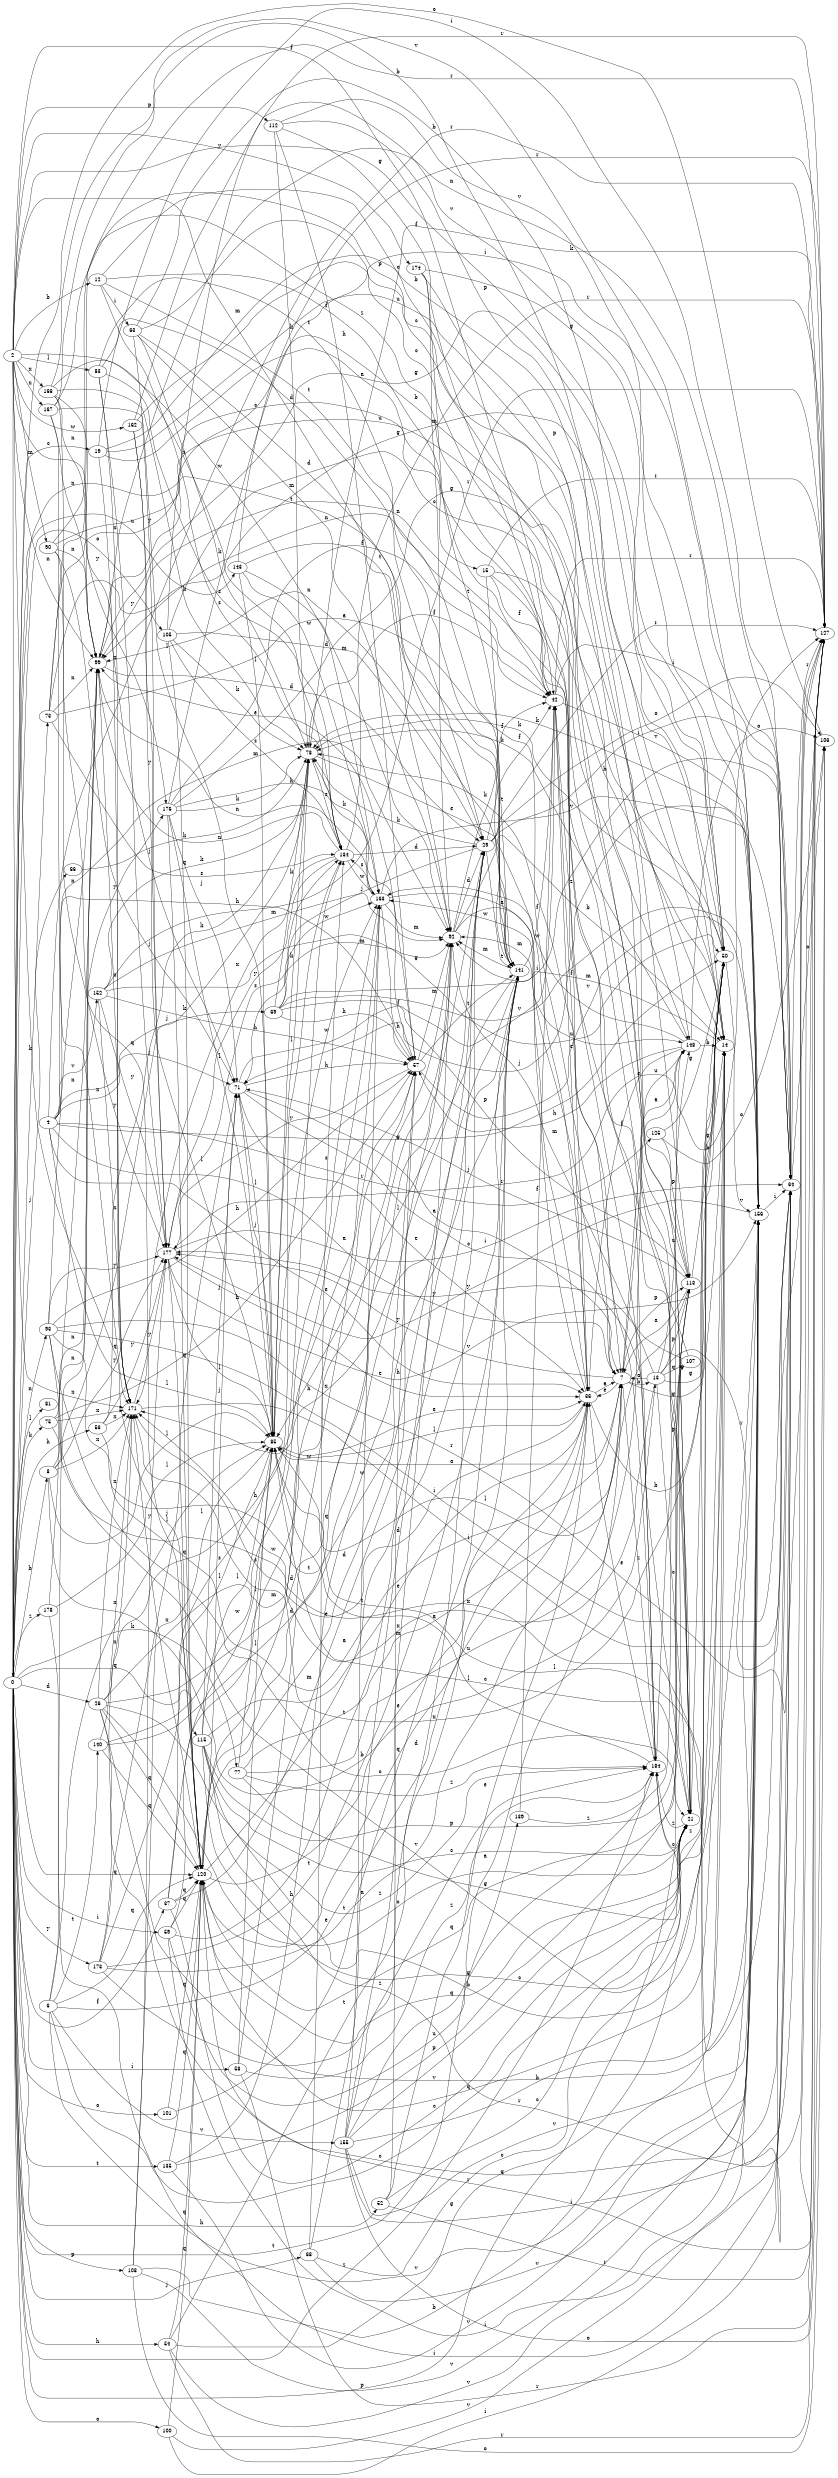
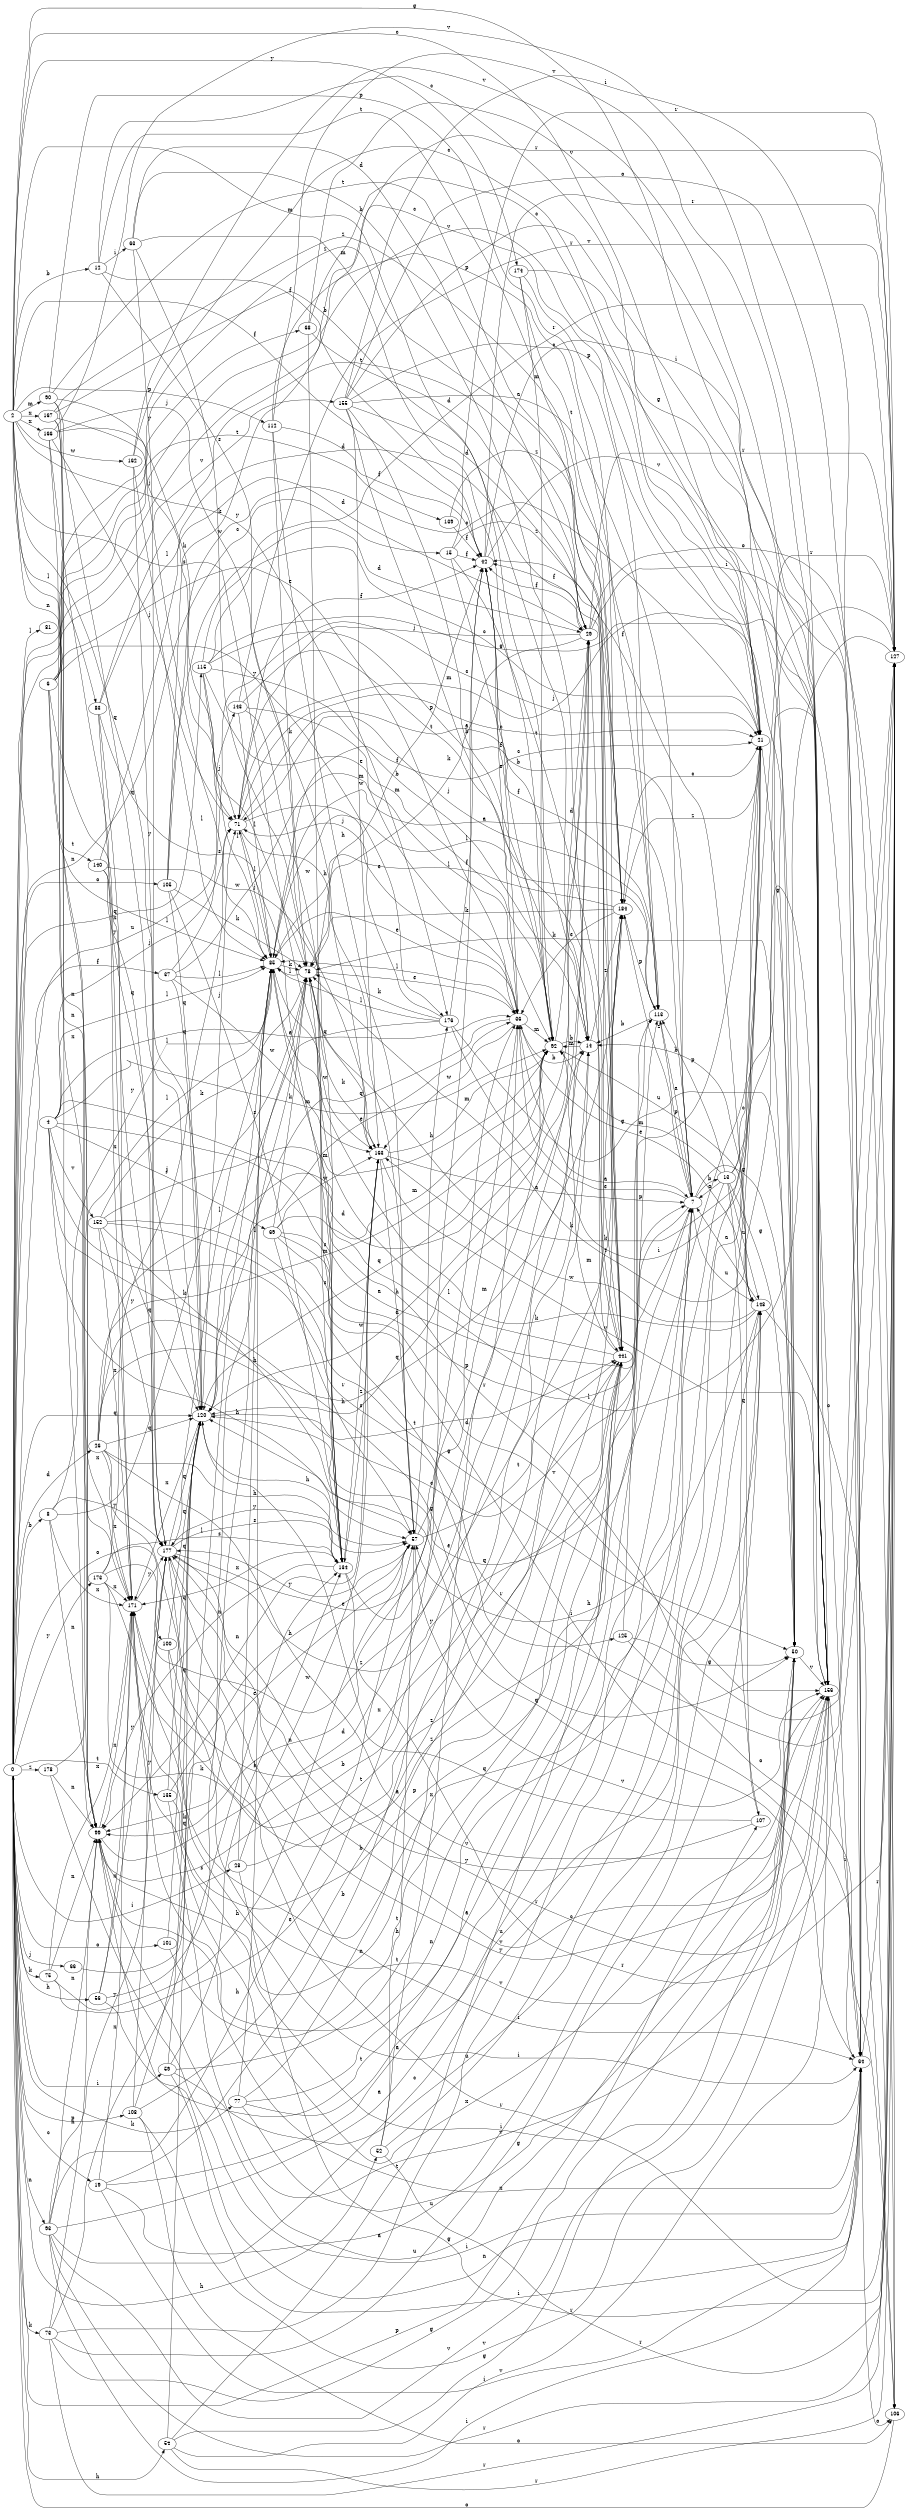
(609, 806) -> (442, 46)
(366, 857) -> (428, 1282)
(519, 971) -> (623, 1357)
(337, 1775) -> none
(237, 2069) -> (237, 1866)
